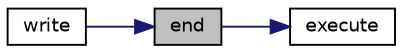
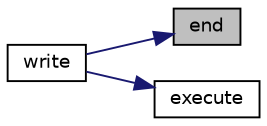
(246, 27) -> (111, 77)
